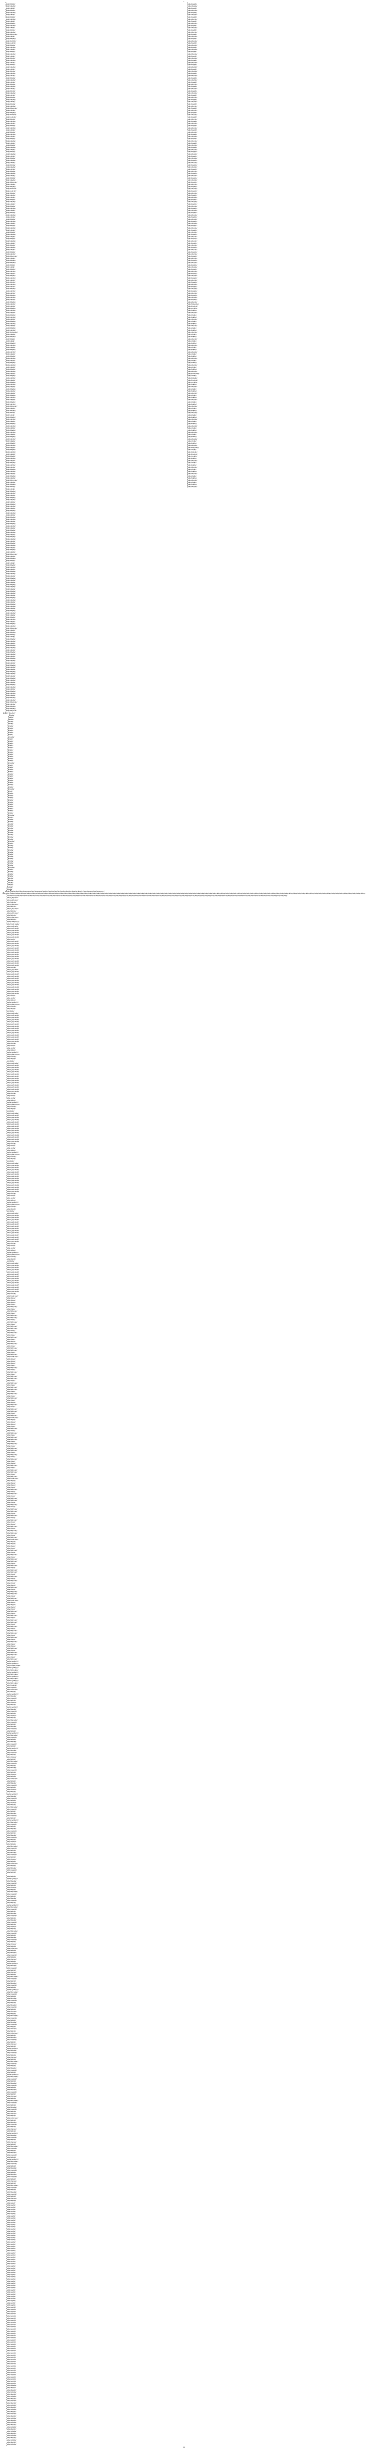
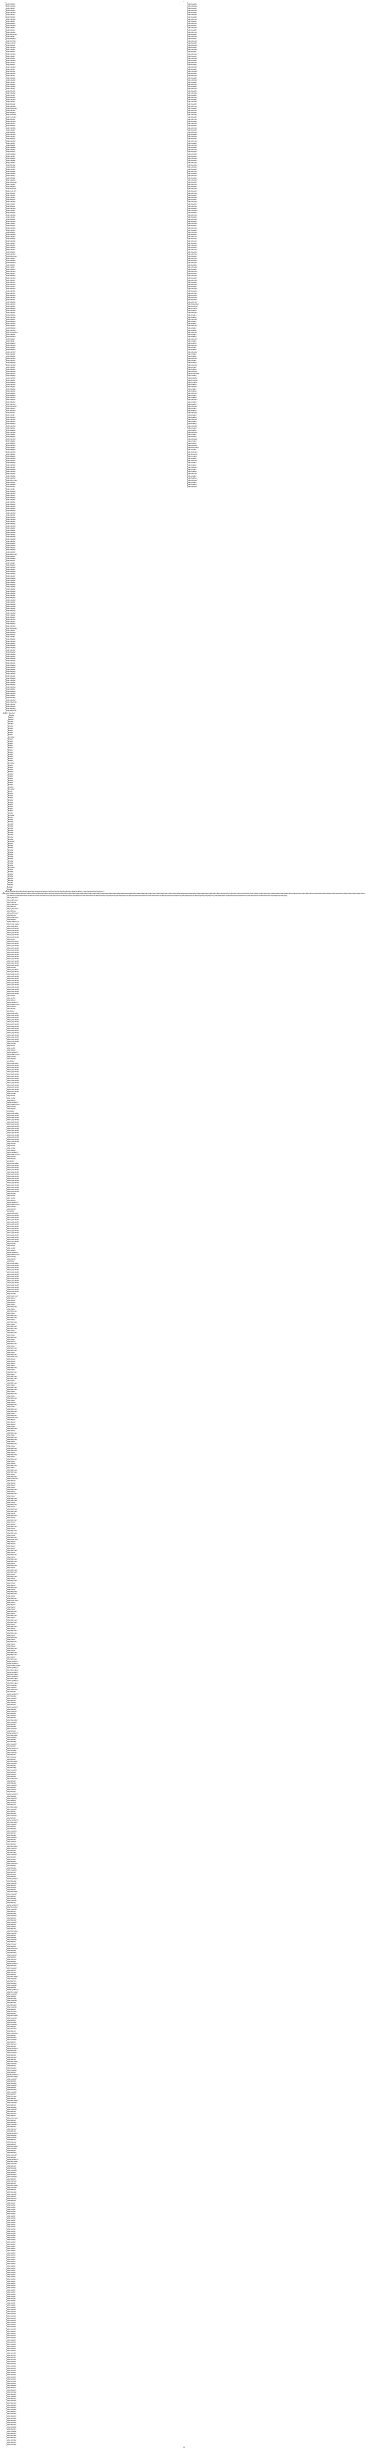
none -> (7, 1874)
